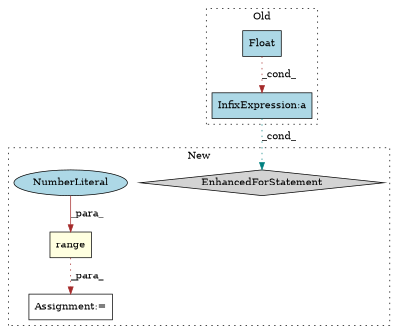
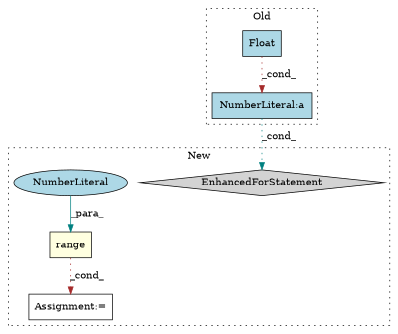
(262, 106) -> (262, 106)
(71, 210) -> (71, 210)
(87, 276) -> (87, 276)
